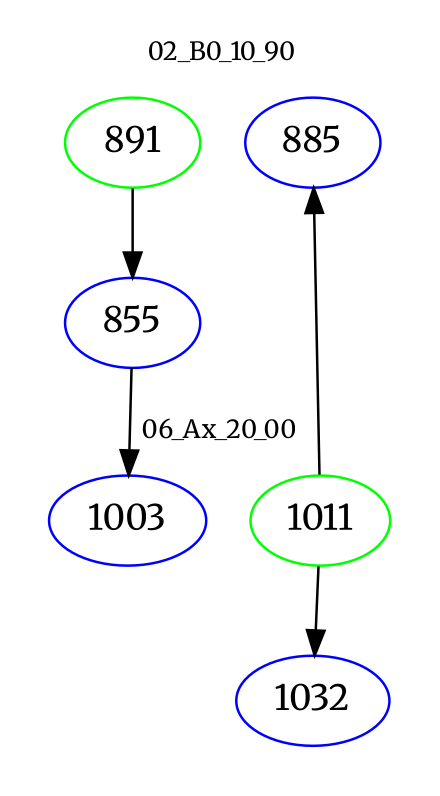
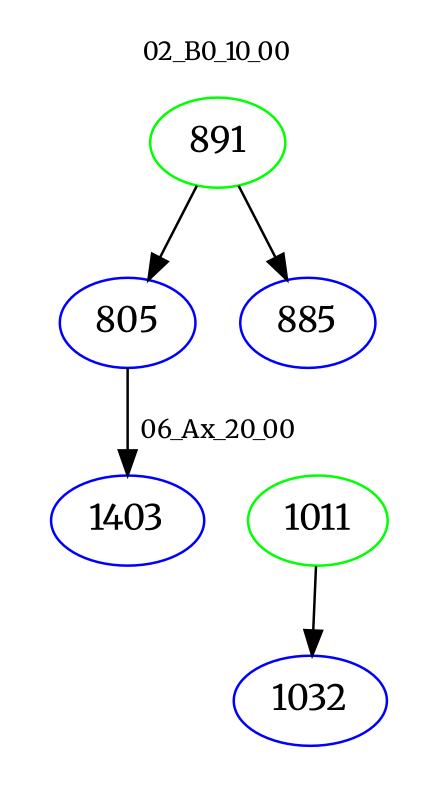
(223, 54) -> (218, 54)
(133, 323) -> (128, 323)
(317, 344) -> (257, 222)
(128, 521) -> (128, 521)
